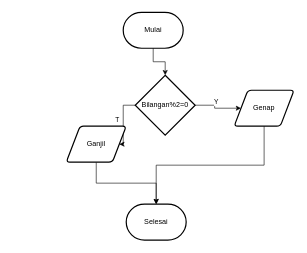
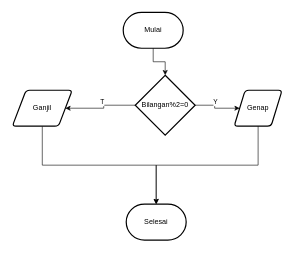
(264, 108) -> (258, 108)
(96, 144) -> (42, 108)
